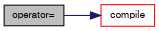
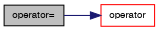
(128, 15) -> (128, 15)
